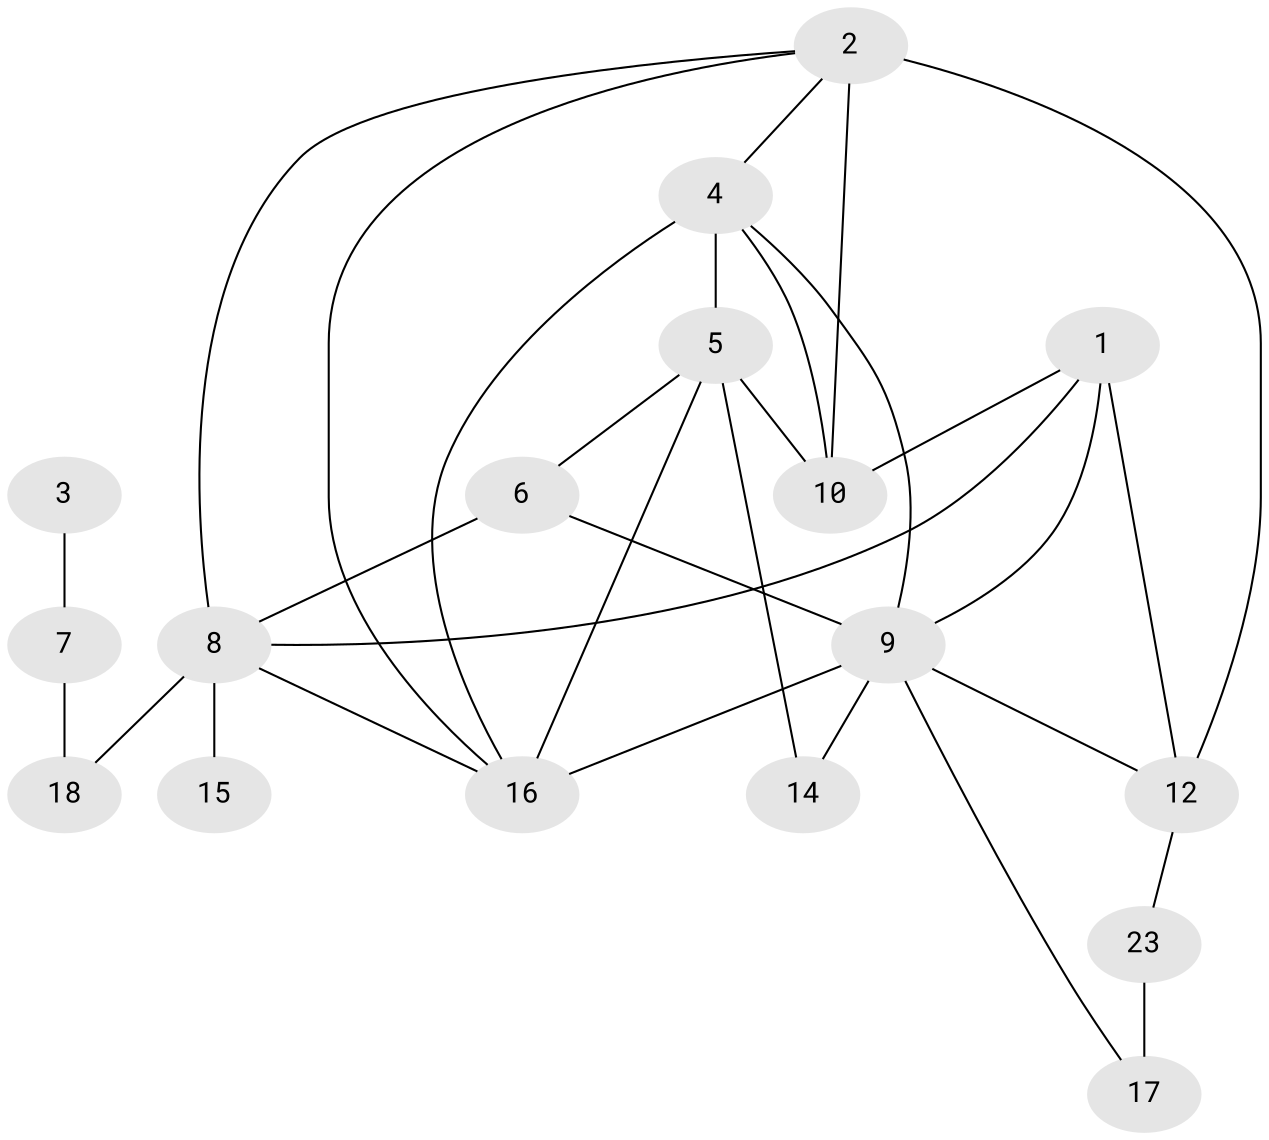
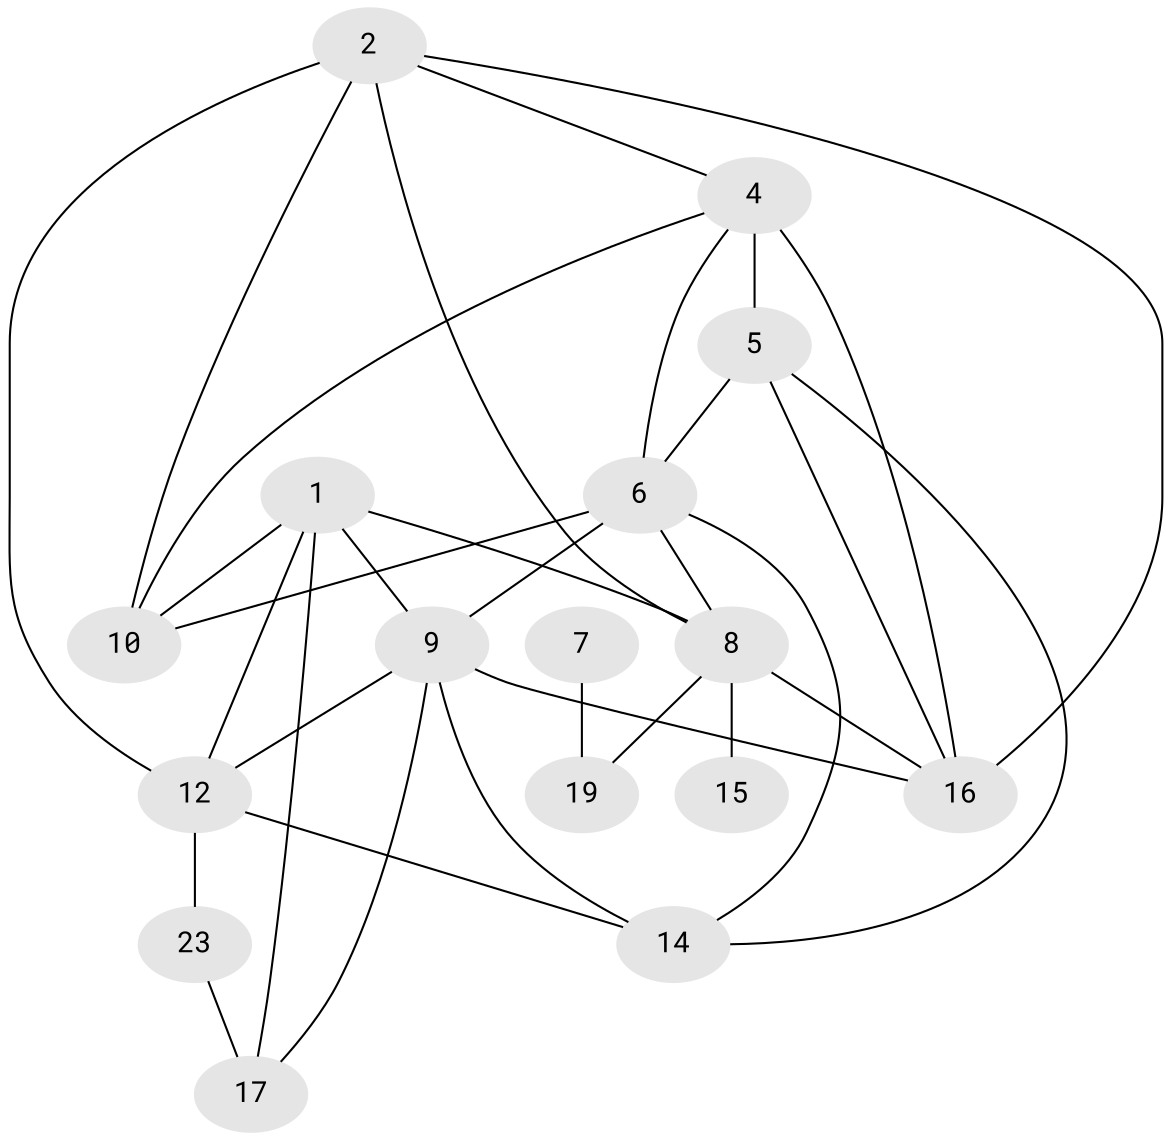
(886, 395) -> (669, 337)
(773, 420) -> (392, 567)
(64, 495) -> none
none -> (839, 694)
(64, 795) -> (582, 795)
none -> (292, 795)
none -> (434, 870)
